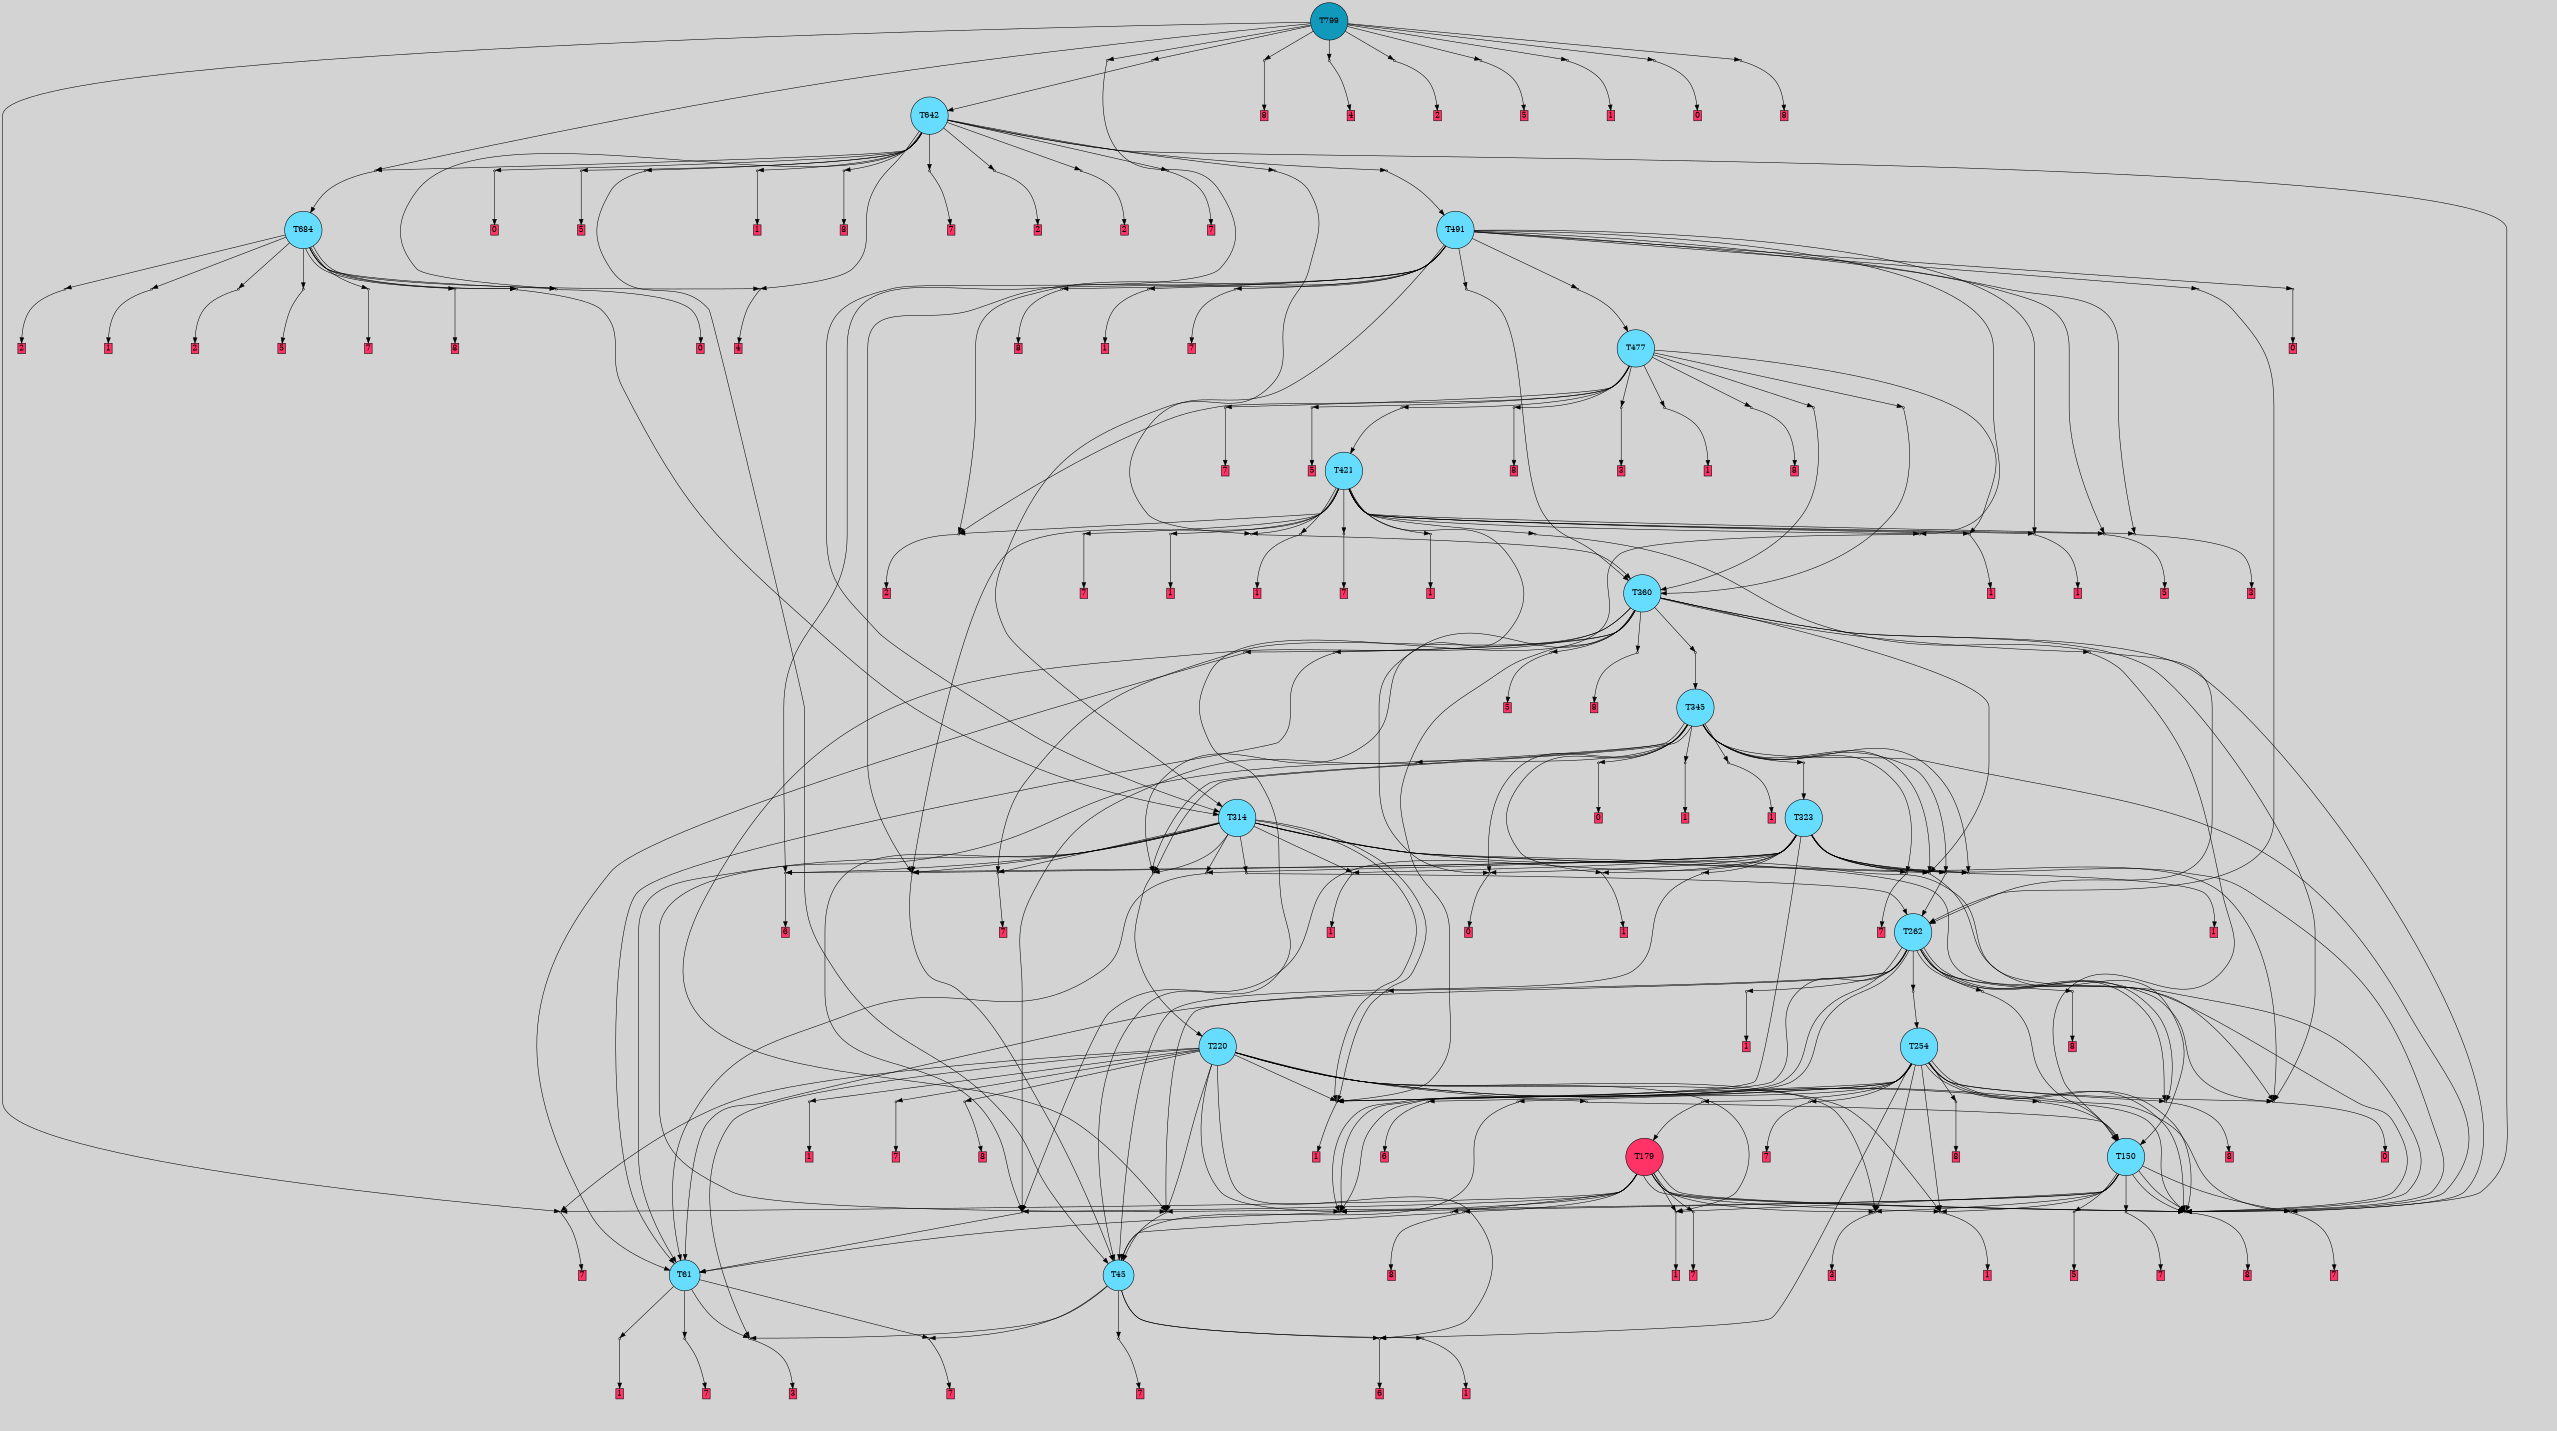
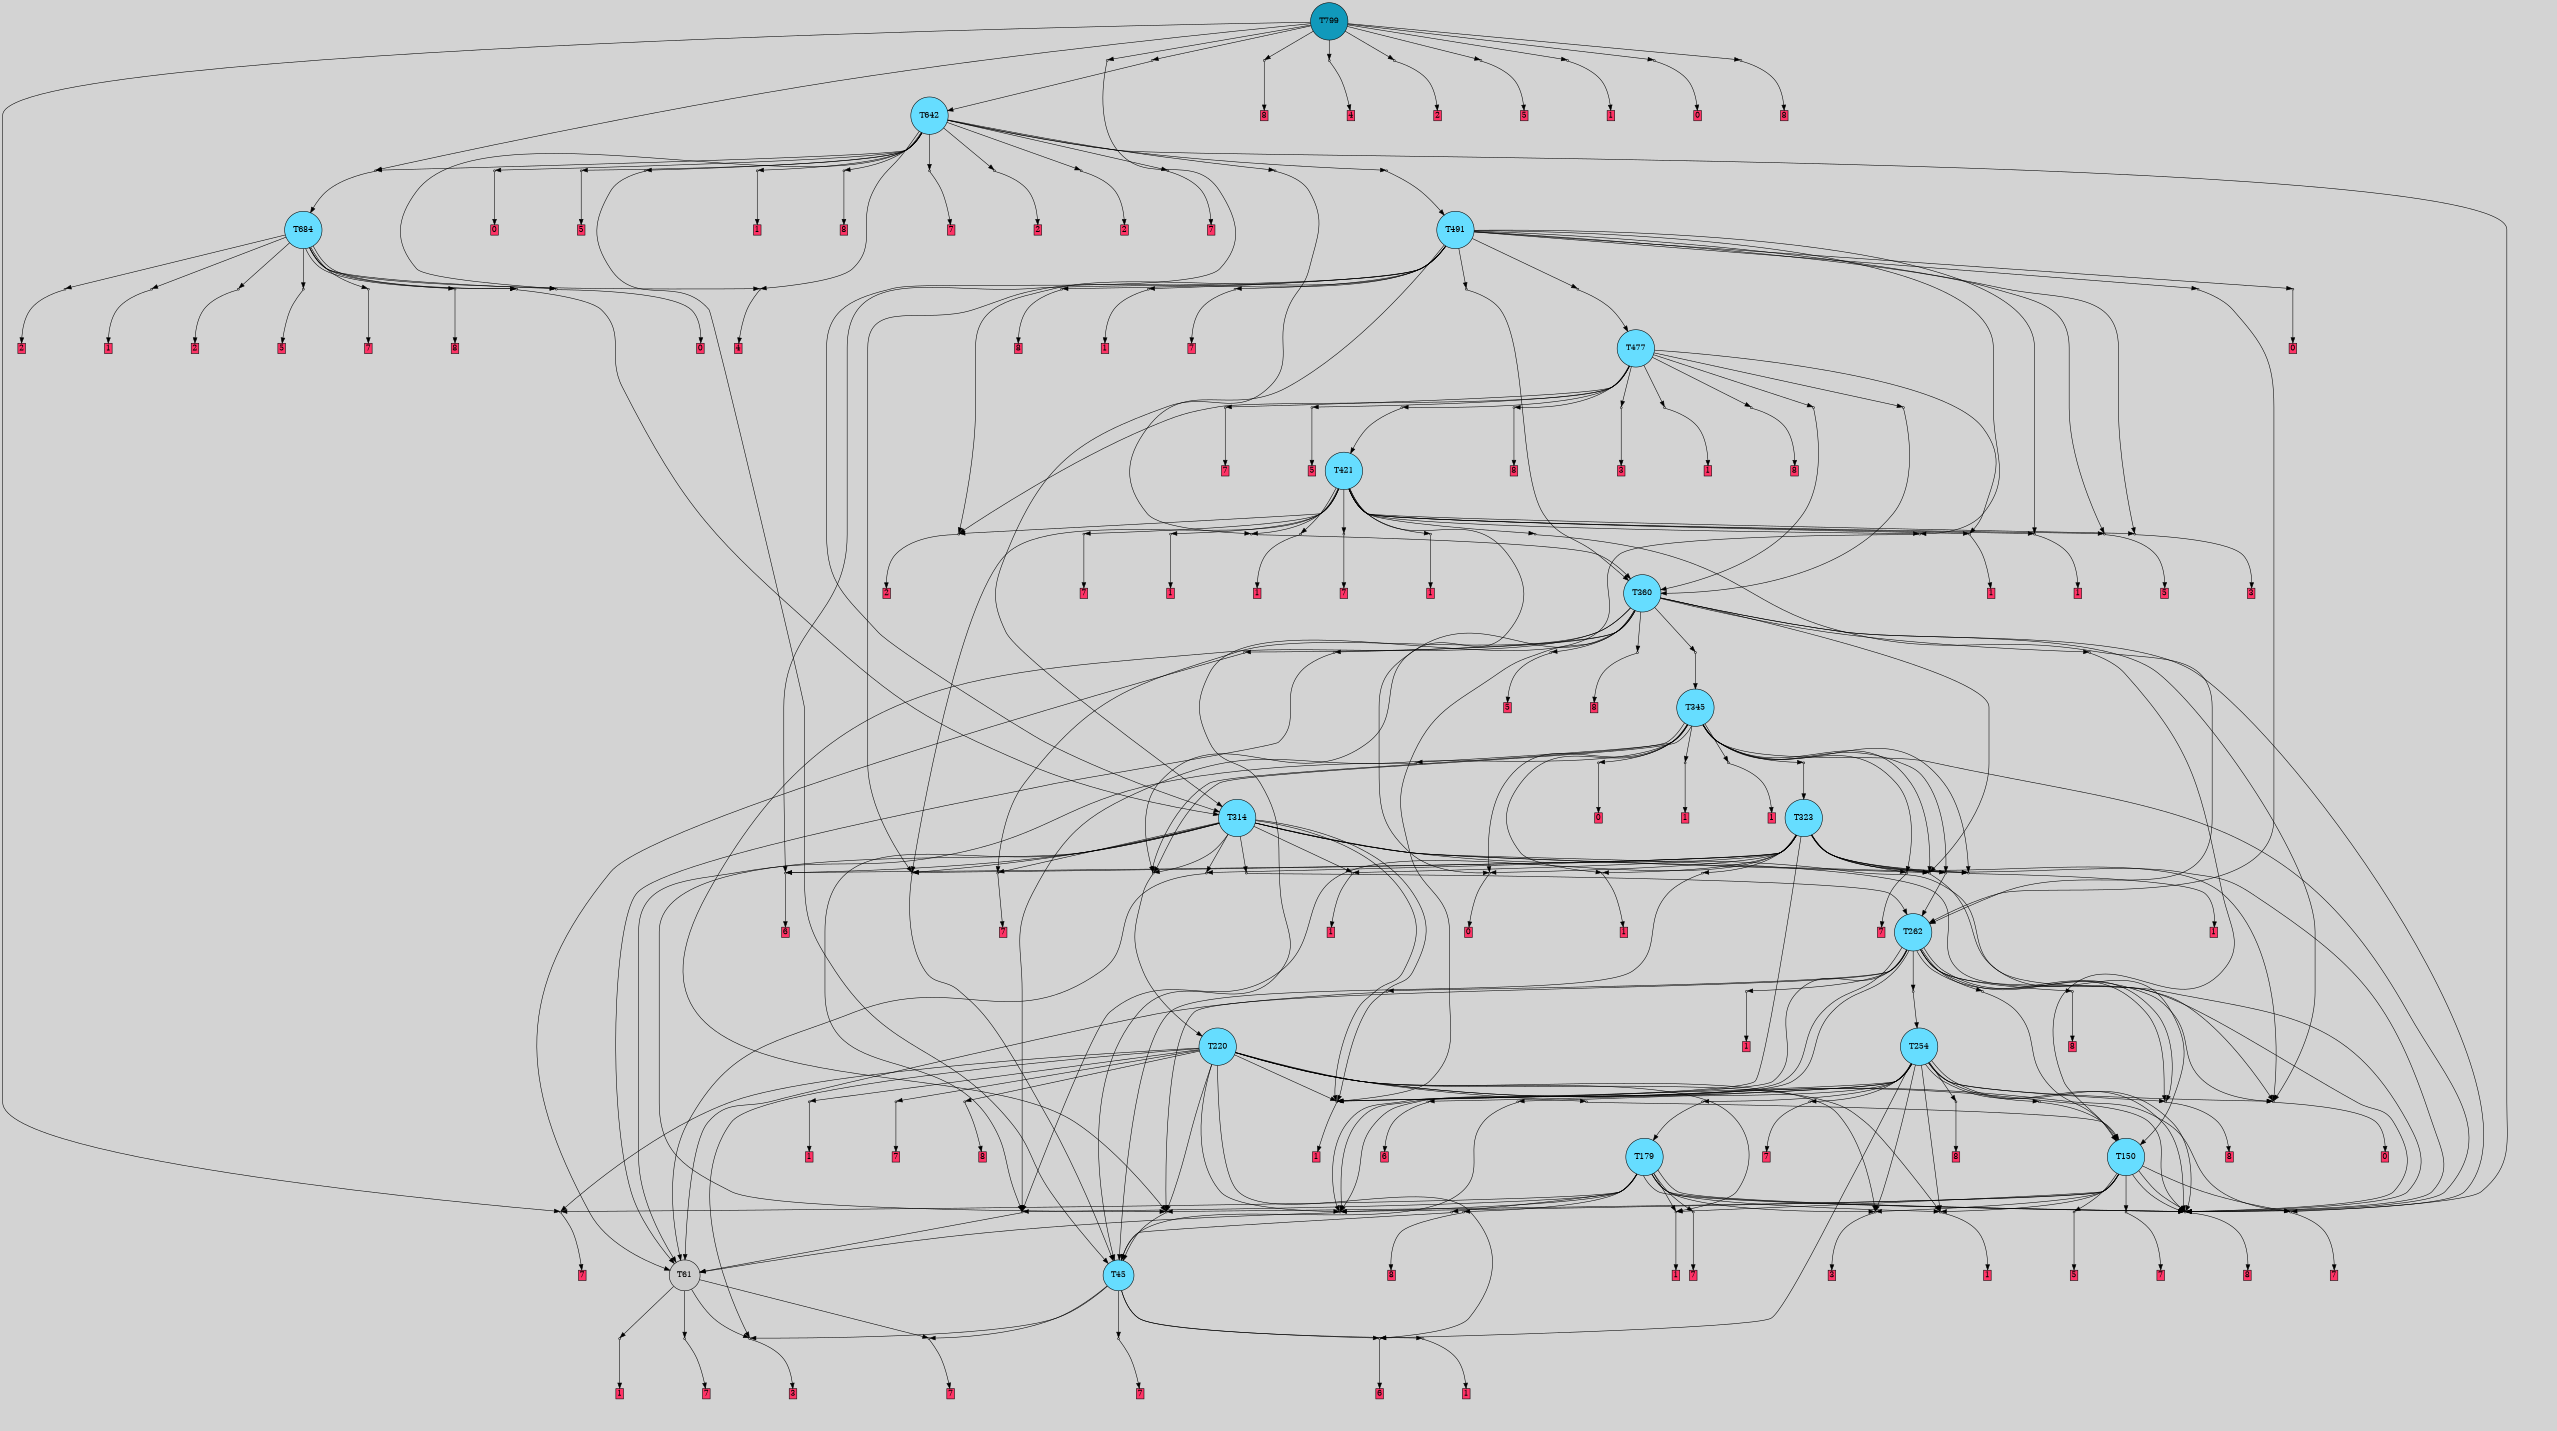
(1644, 1157) -> (1644, 1157)
(685, 1275) -> (685, 1275)
